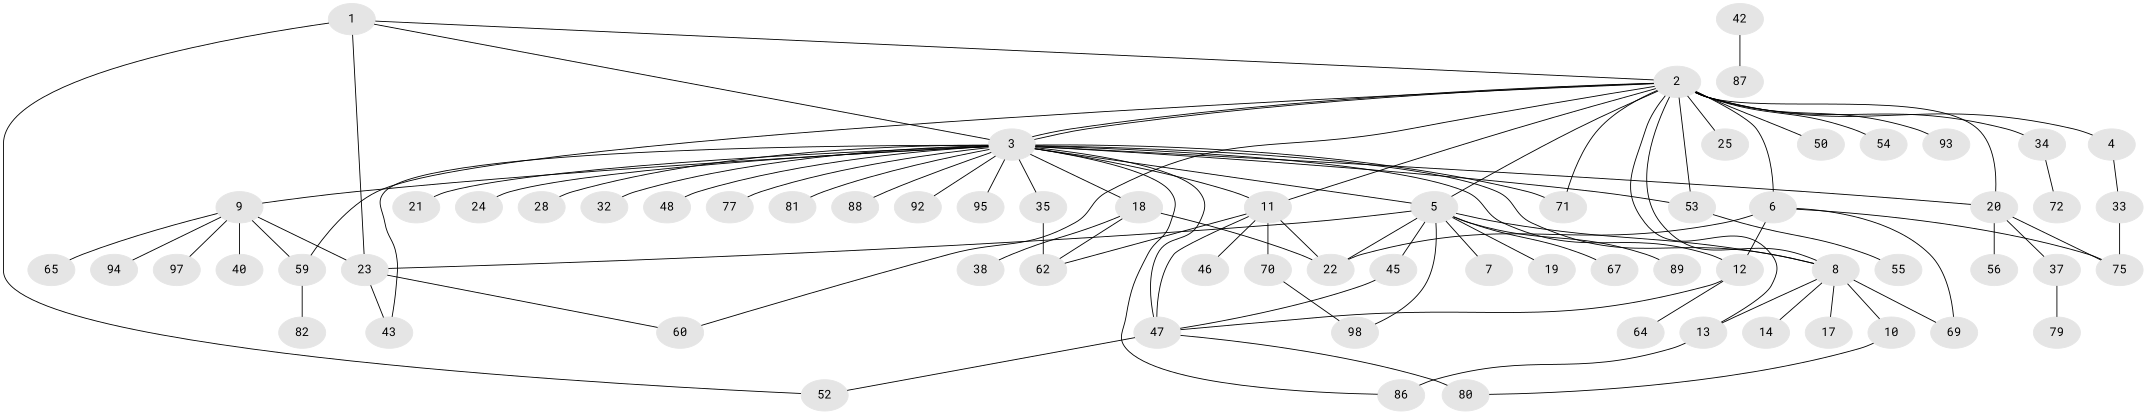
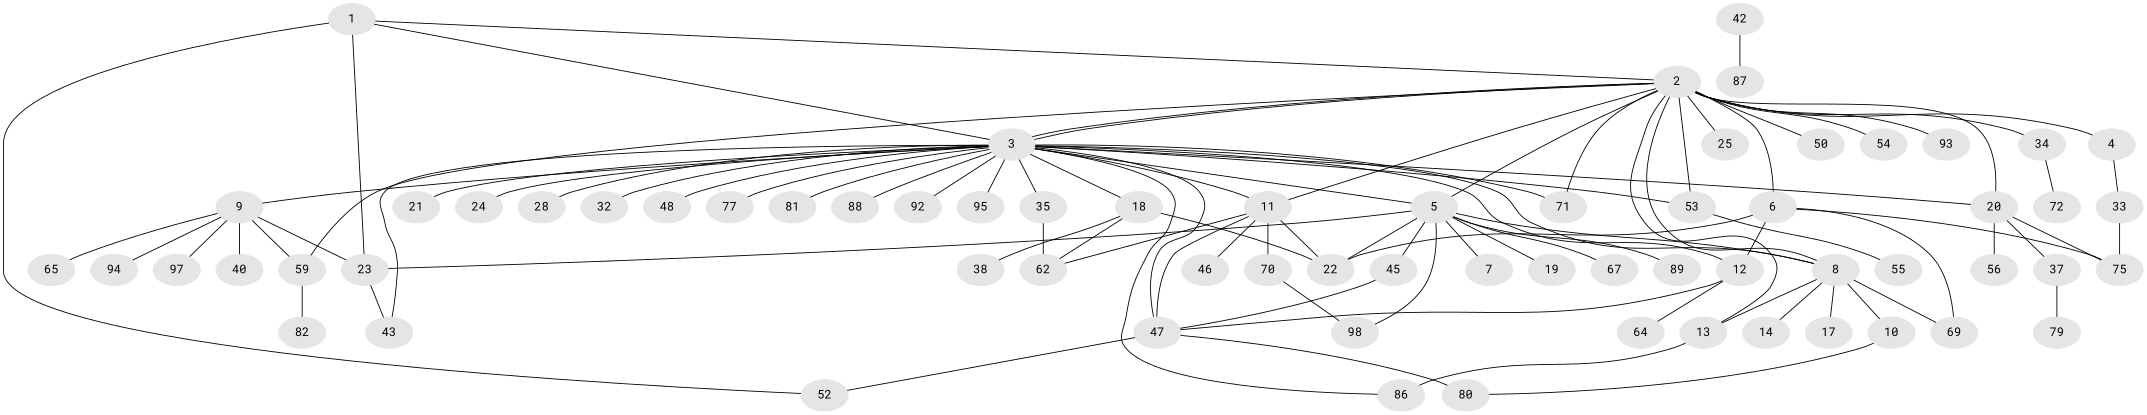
(680, 333) -> none
